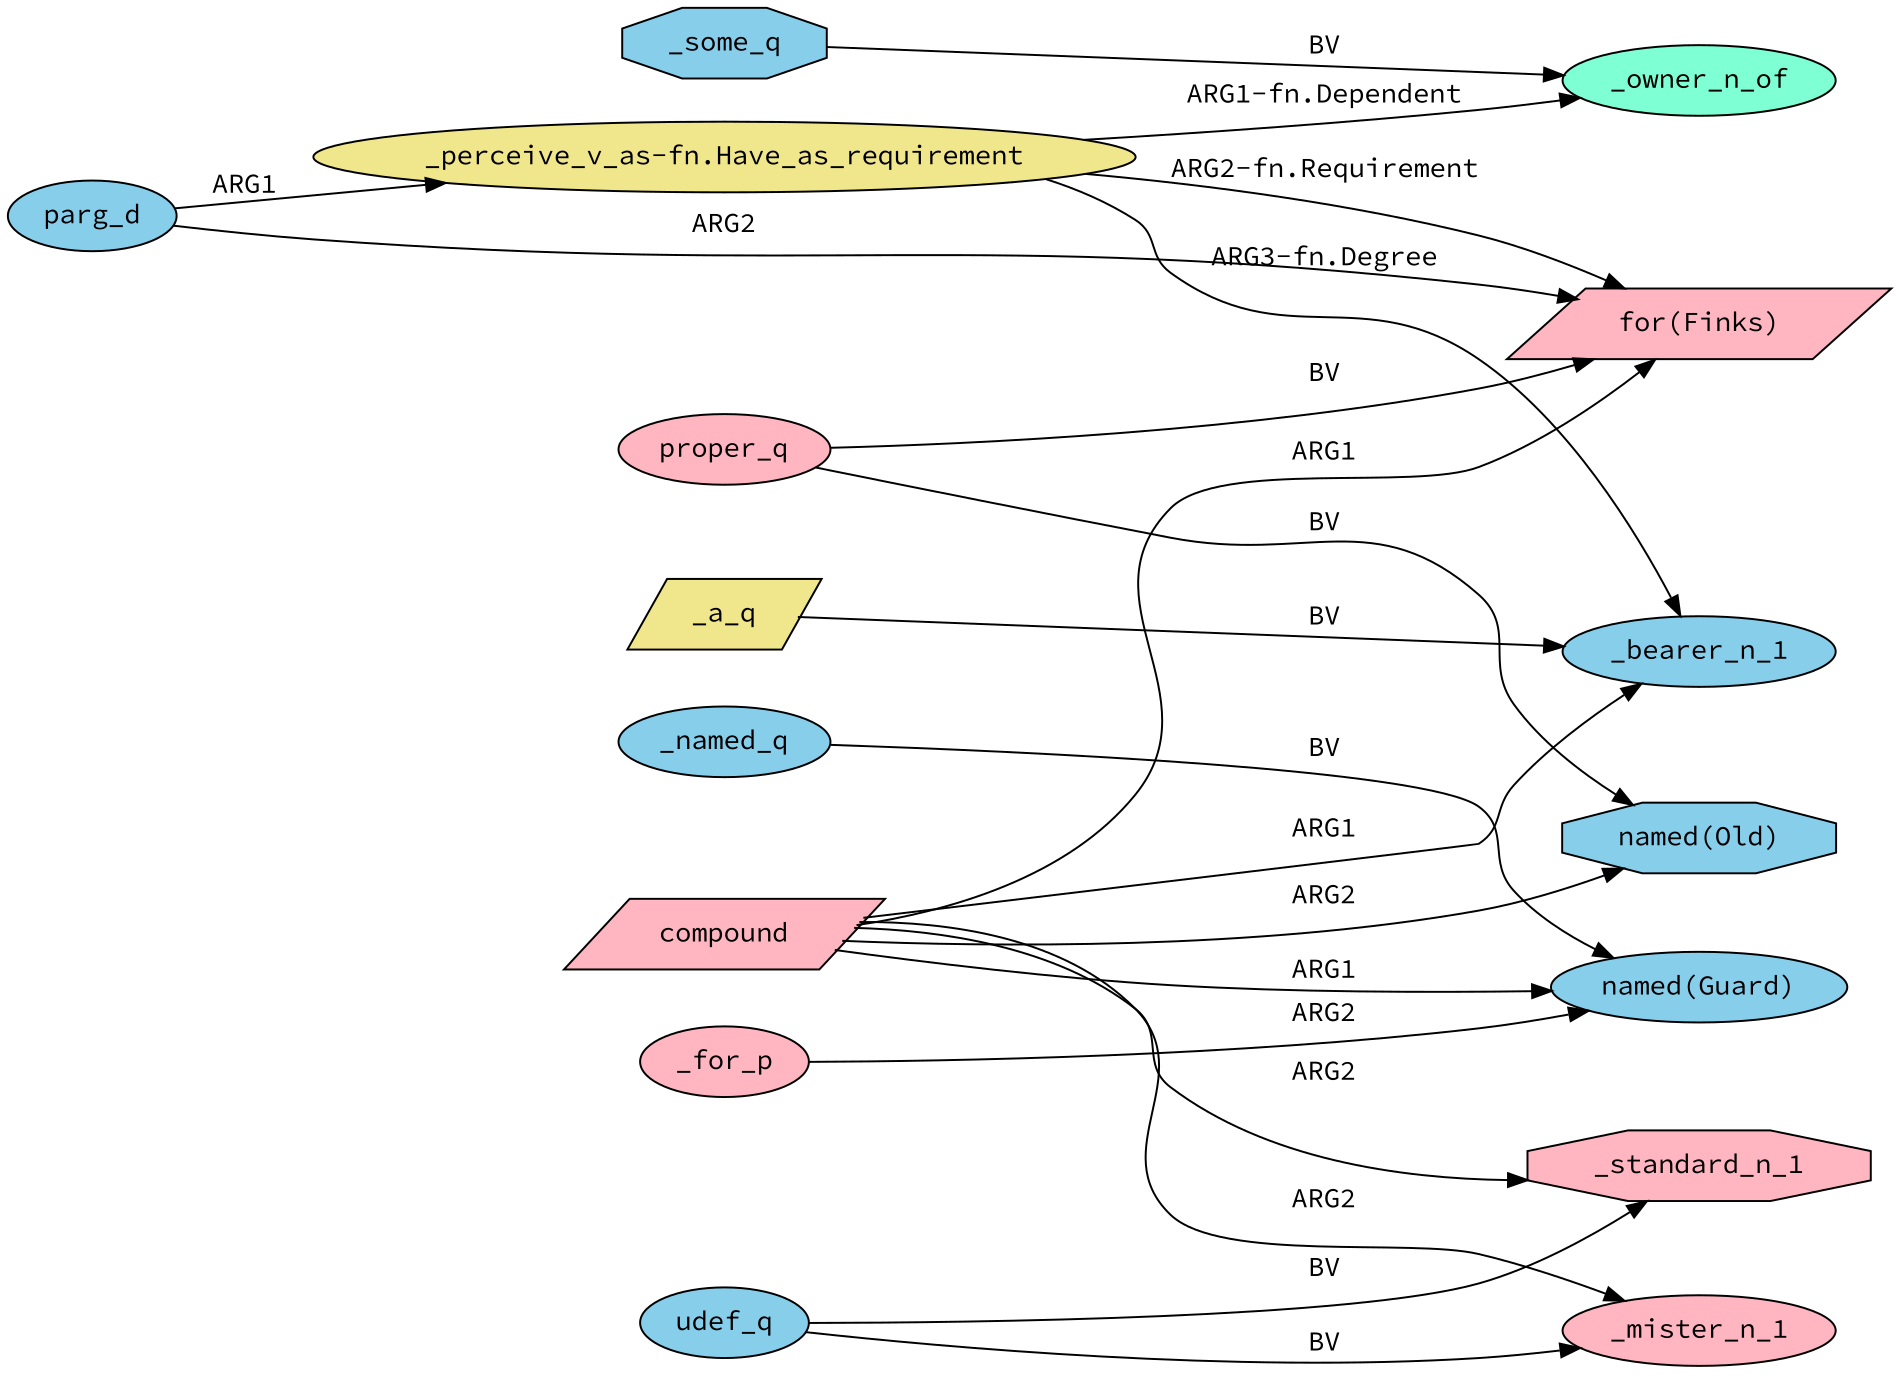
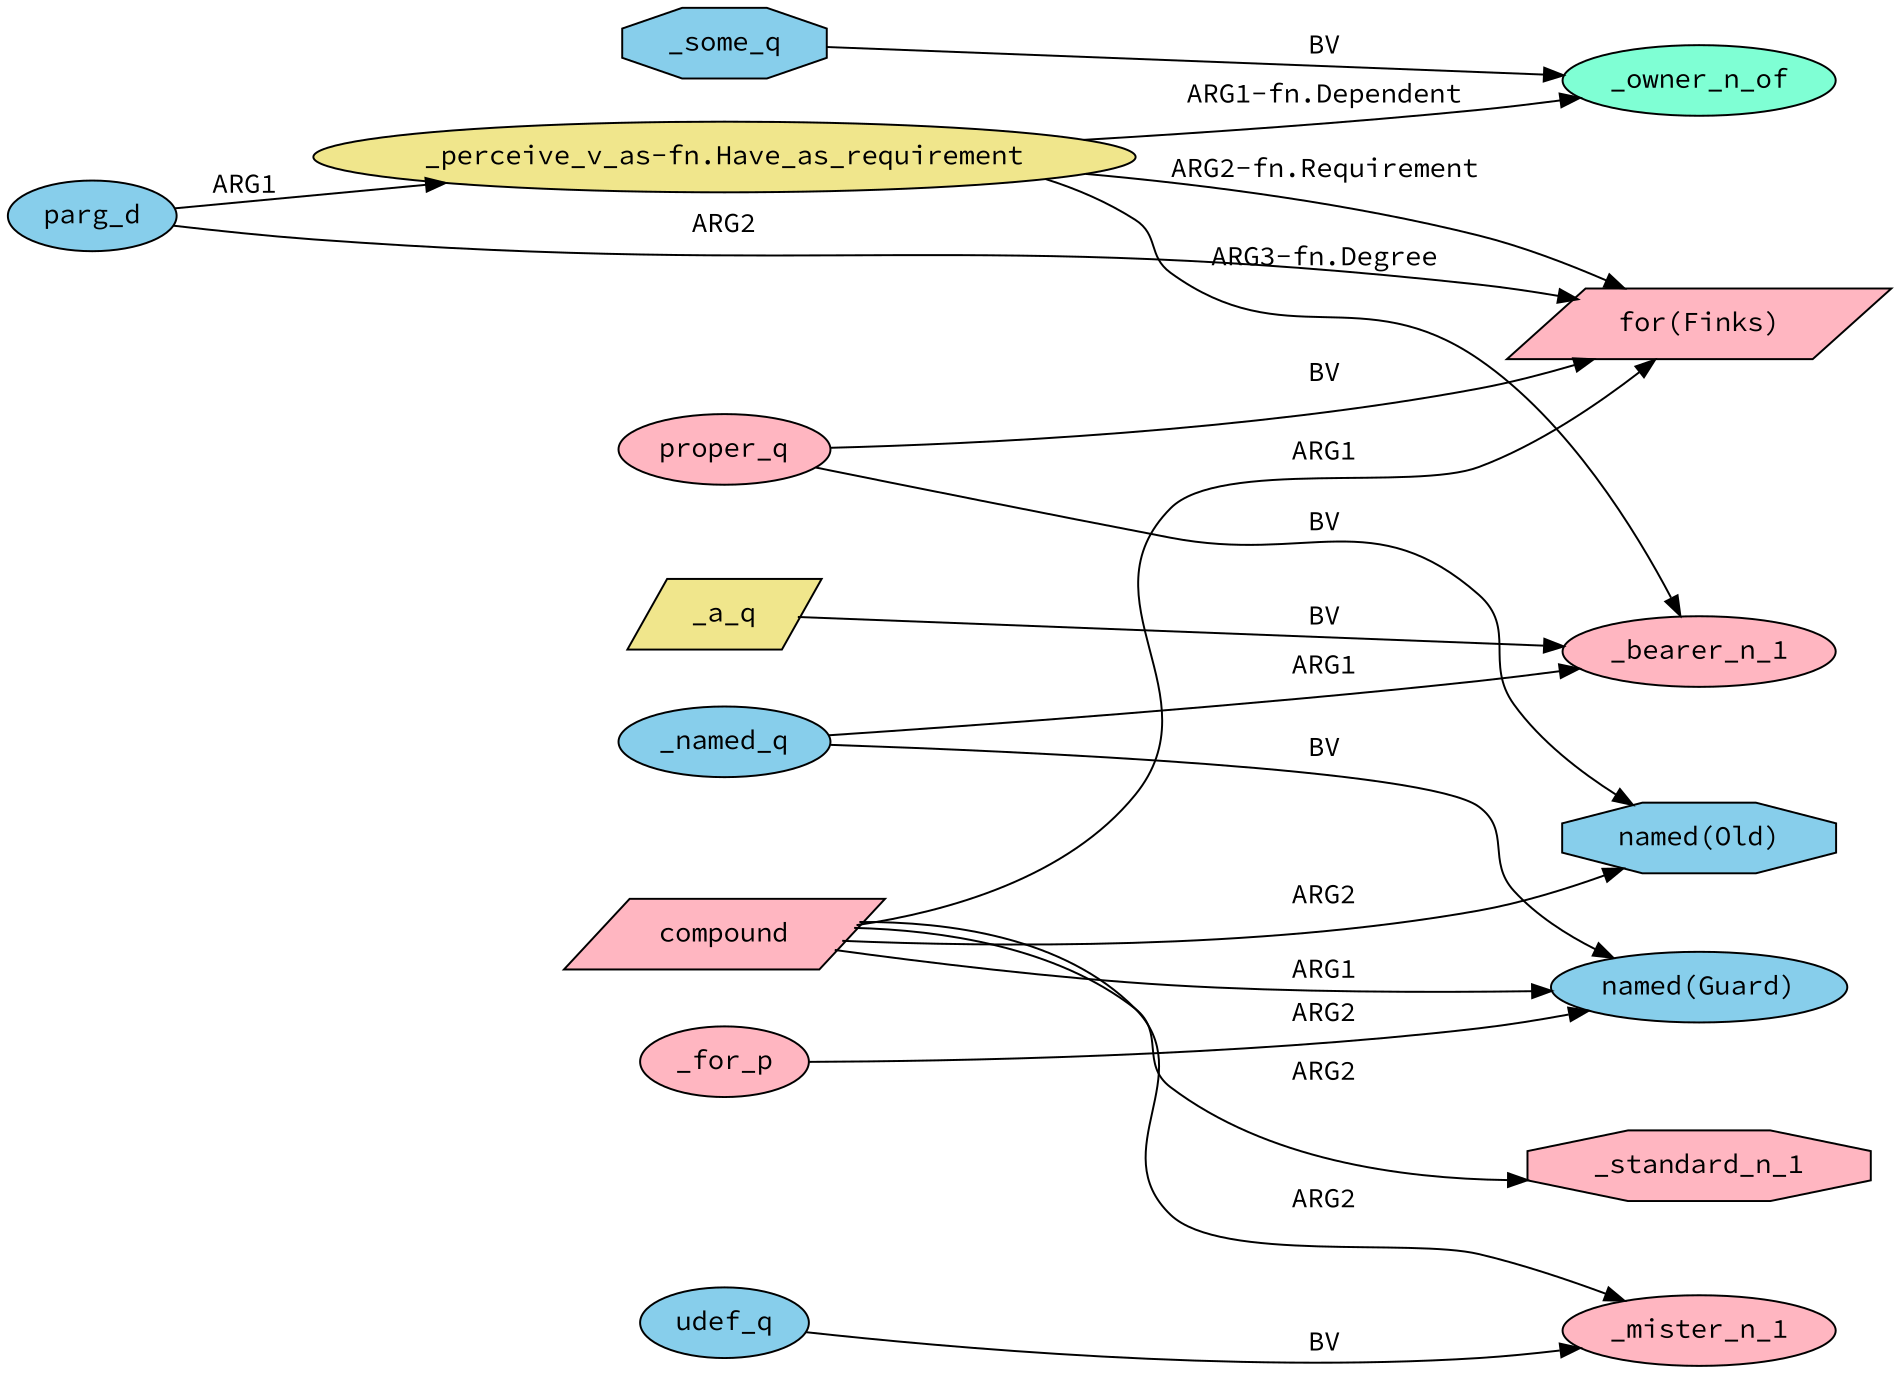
(1699, 652) -> (1699, 652)
(1277, 868) -> (1194, 708)
(1229, 1313) -> none
